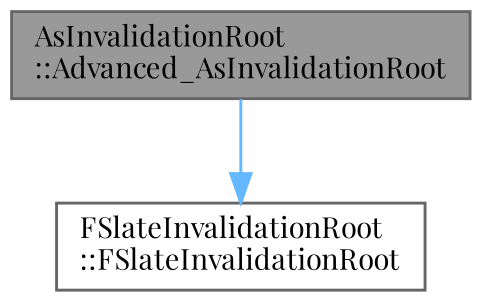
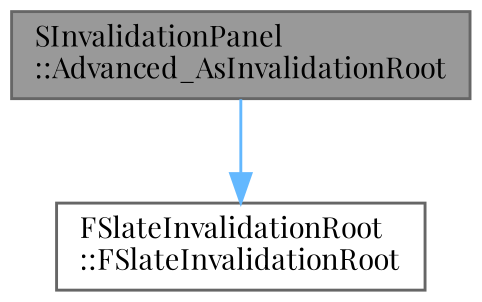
(241, 55) -> (241, 55)
